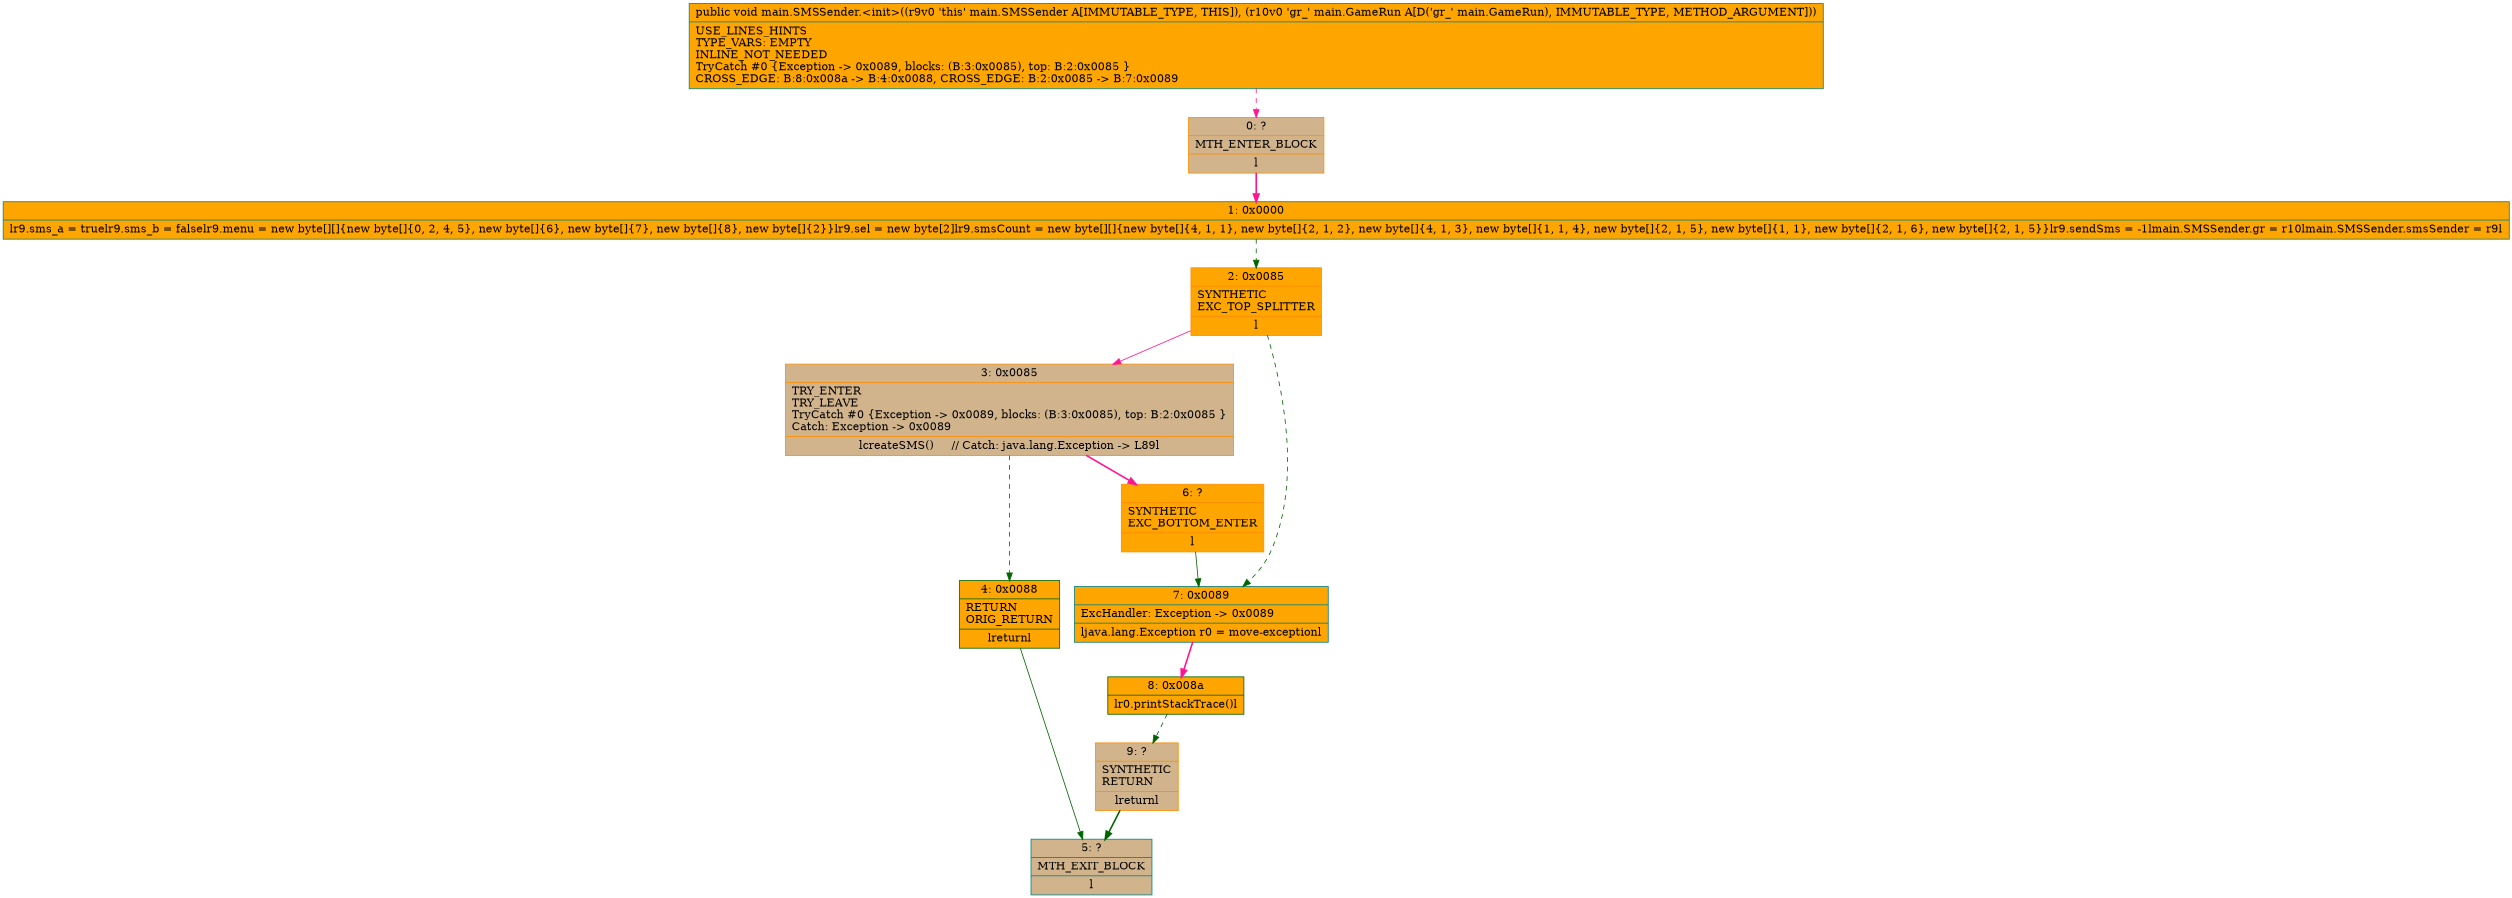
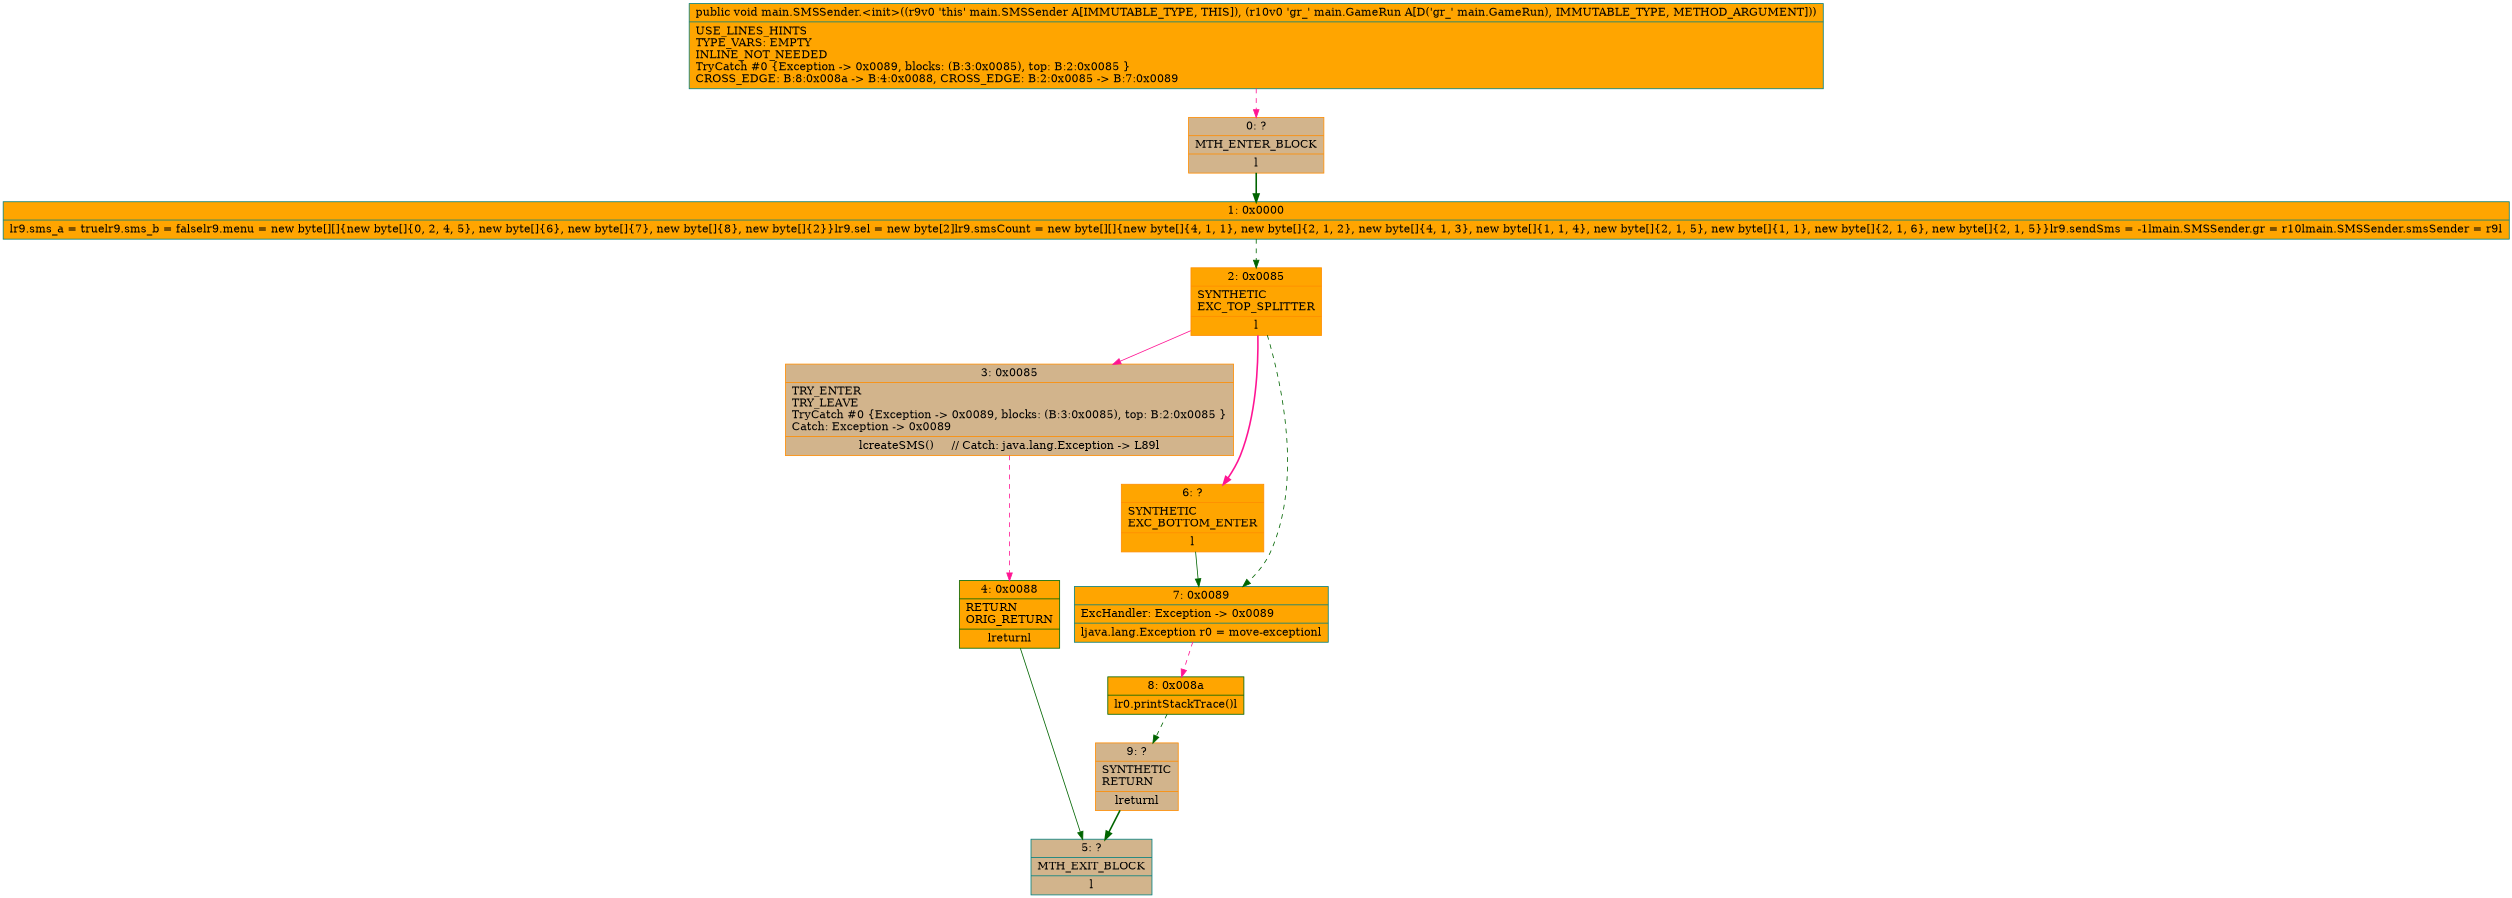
(1256, 183) -> (1256, 183)
(1108, 468) -> (1253, 409)
(1010, 514) -> (1010, 514)
(1188, 656) -> (1188, 656)
